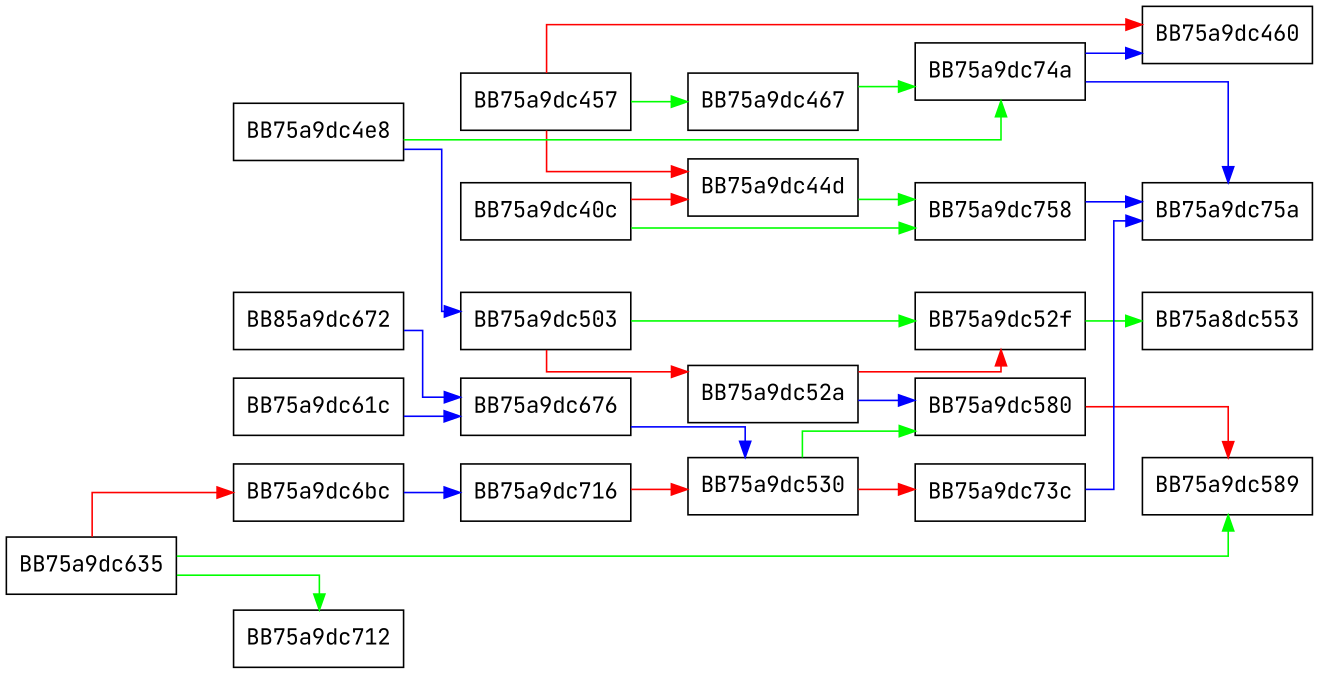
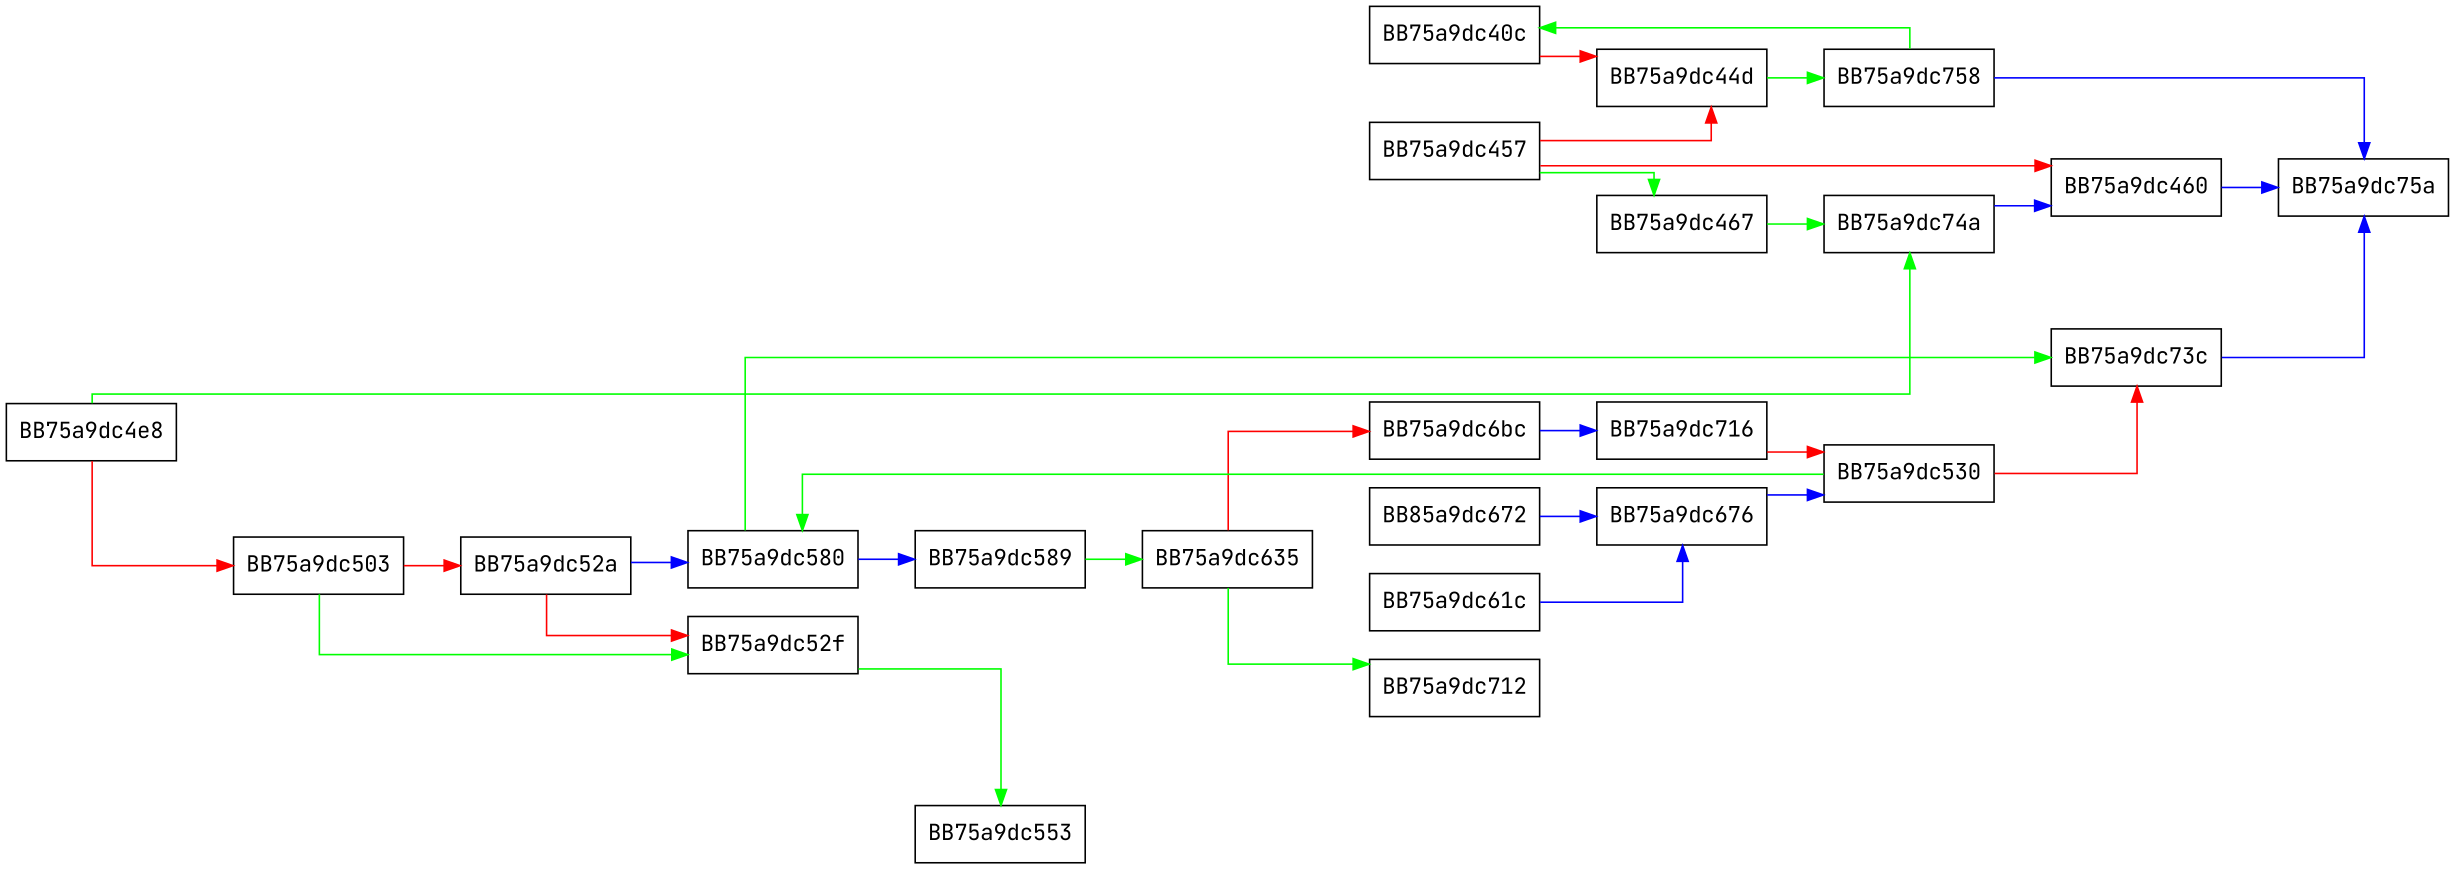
(1199, 82) -> (2242, 187)
(442, 213) -> (102, 566)
(765, 228) -> (1743, 28)
(1227, 321) -> (1000, 834)
none -> (1304, 358)
(1174, 407) -> (878, 559)
(715, 556) -> (1106, 559)
